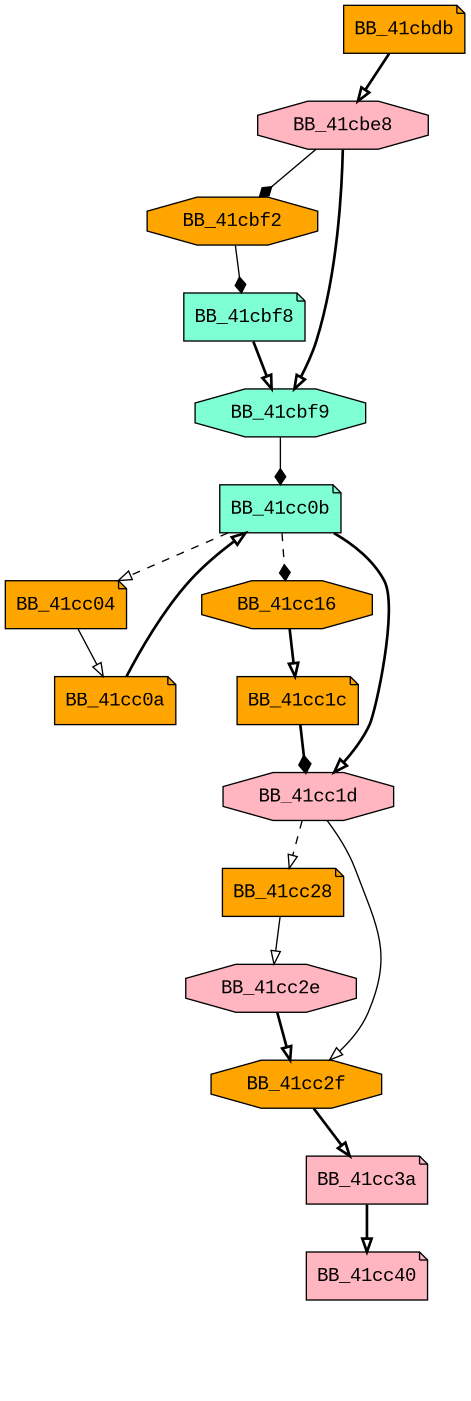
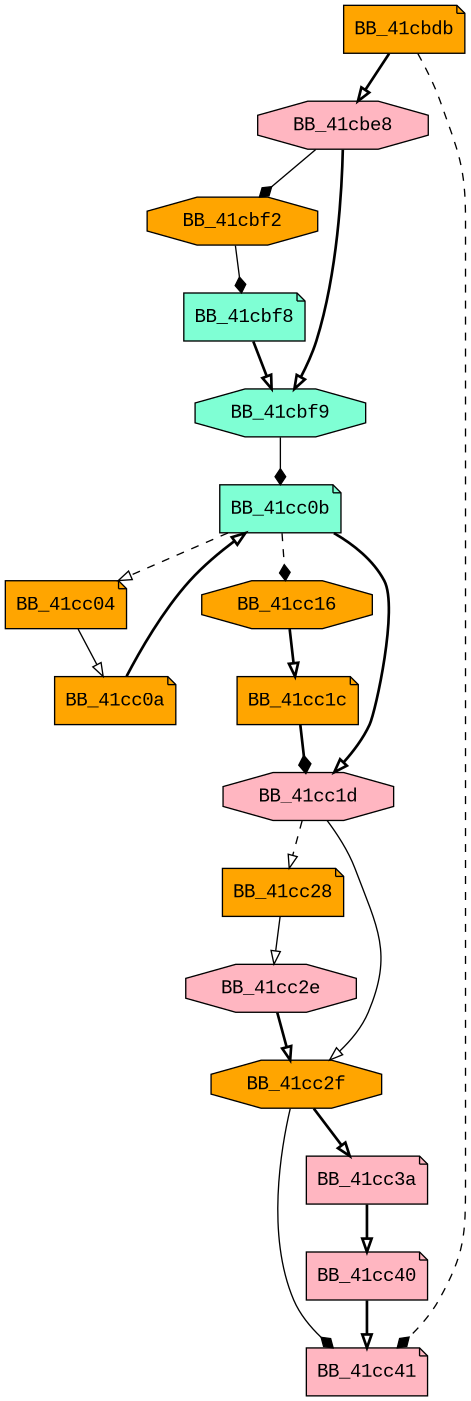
none -> (367, 1372)
